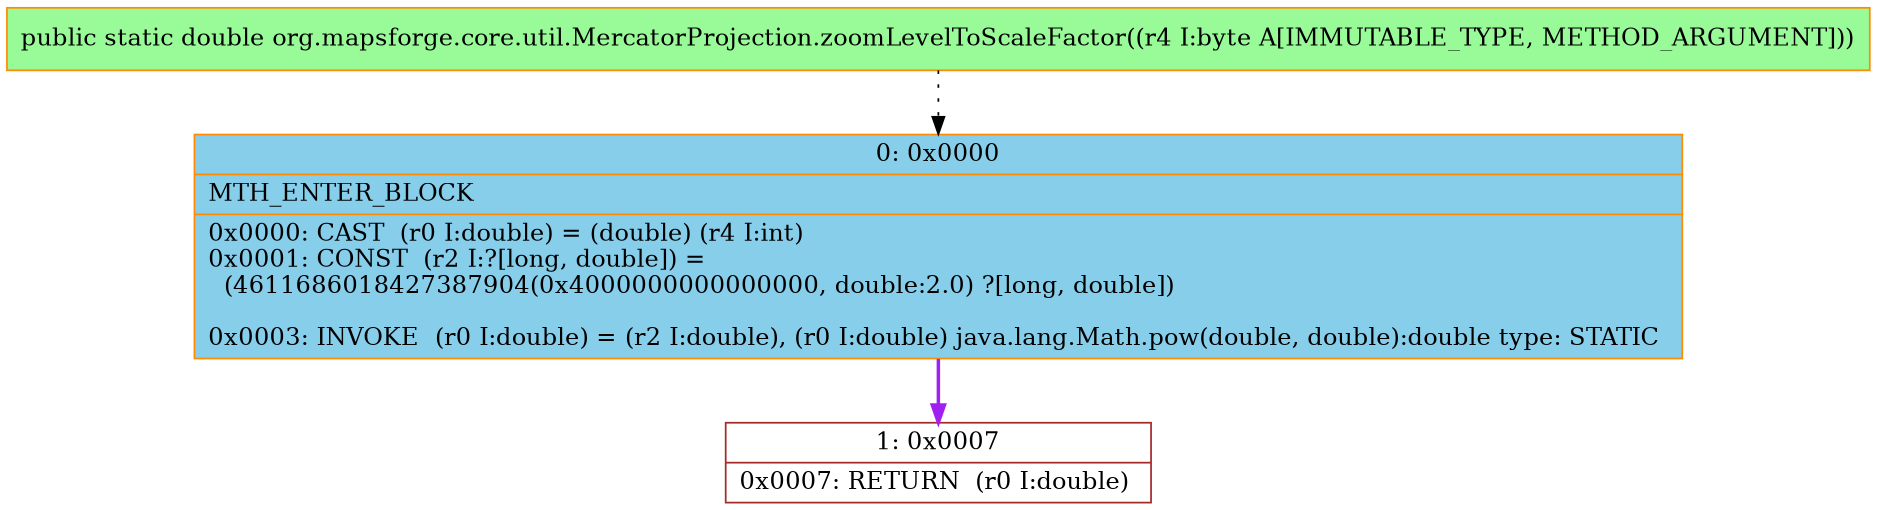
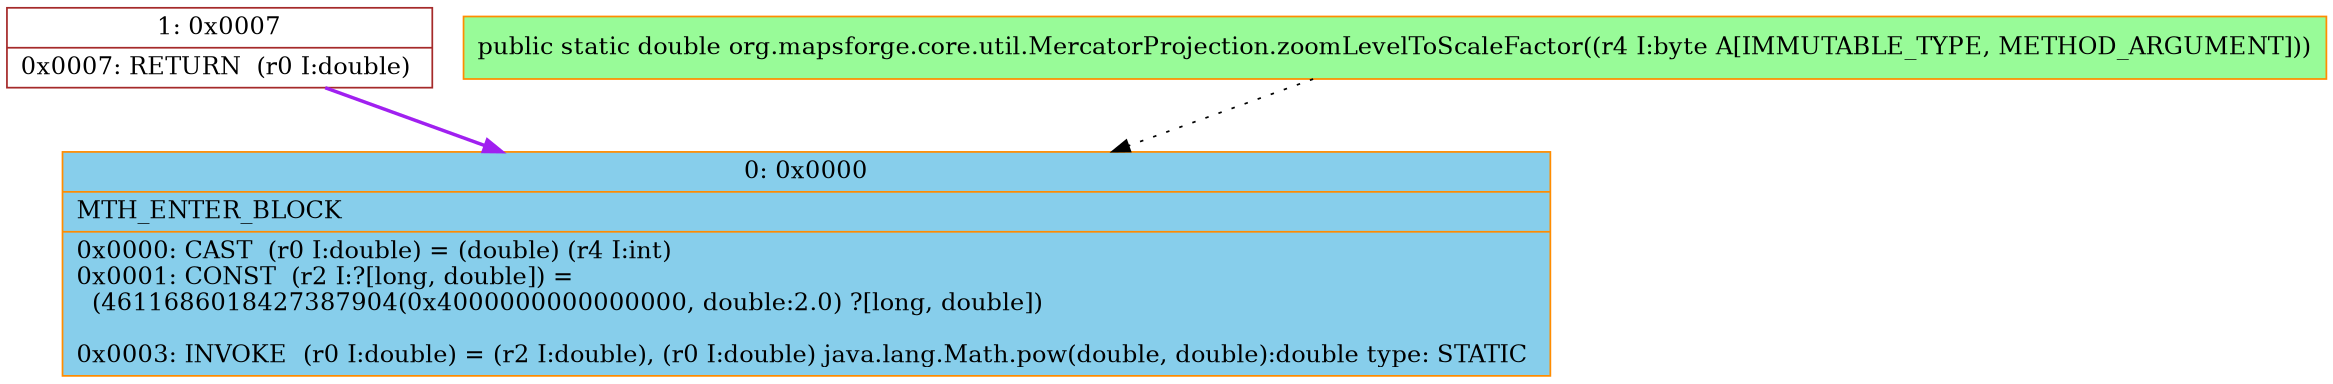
(938, 382) -> (405, 117)
